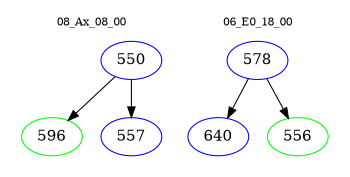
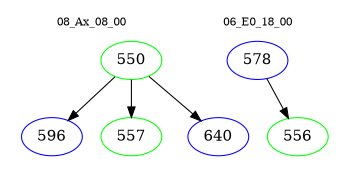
(131, 60) -> (131, 60)
(241, 94) -> (163, 89)
(52, 137) -> (52, 137)
(131, 137) -> (131, 137)
